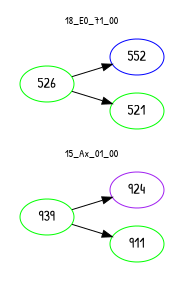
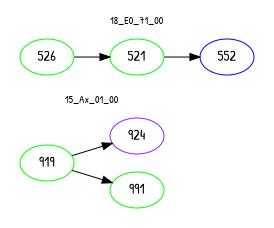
(87, 72) -> (177, 57)
(47, 217) -> (47, 163)
(137, 244) -> (137, 190)
